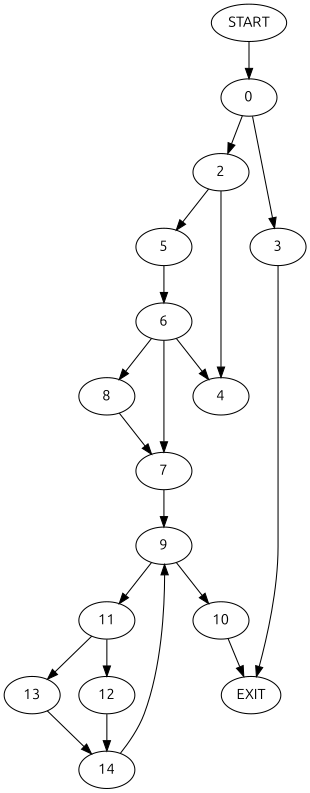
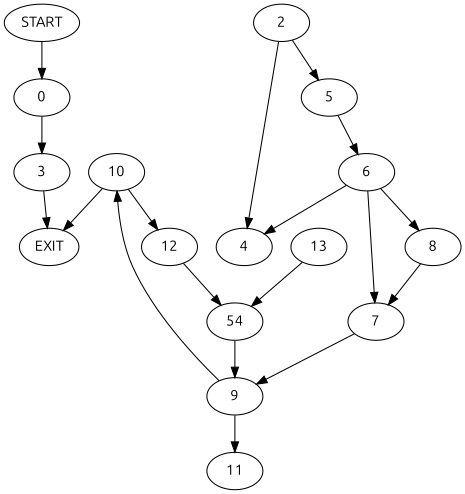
(237, 130) -> none
(107, 653) -> (140, 205)
(73, 654) -> none
(107, 770) -> (235, 322)
